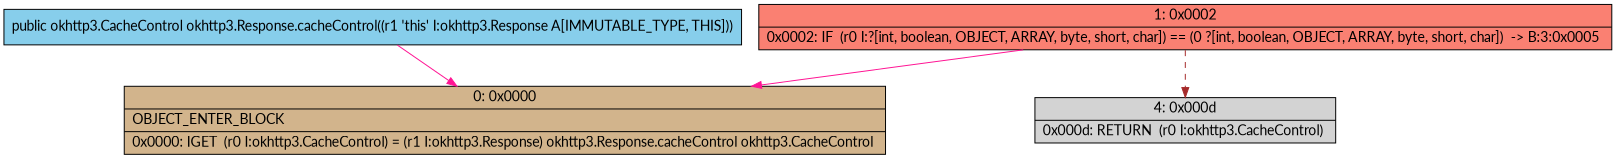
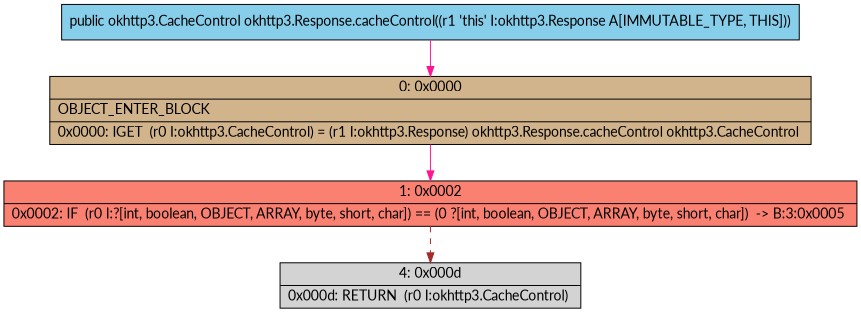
(892, 67) -> (430, 158)
